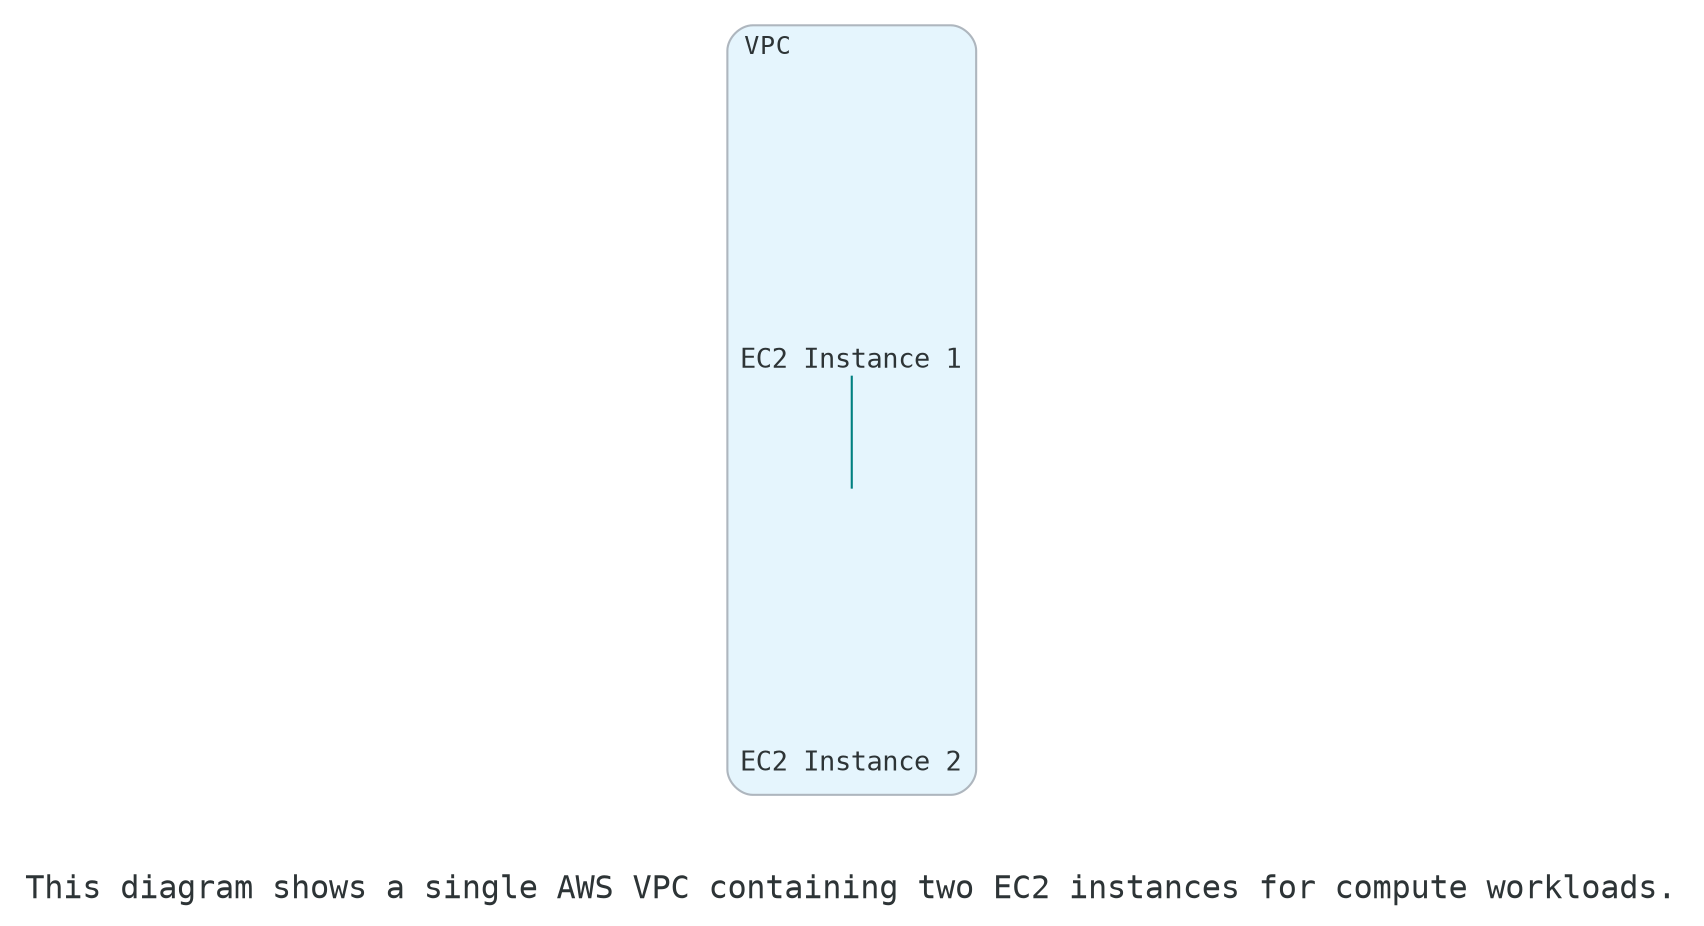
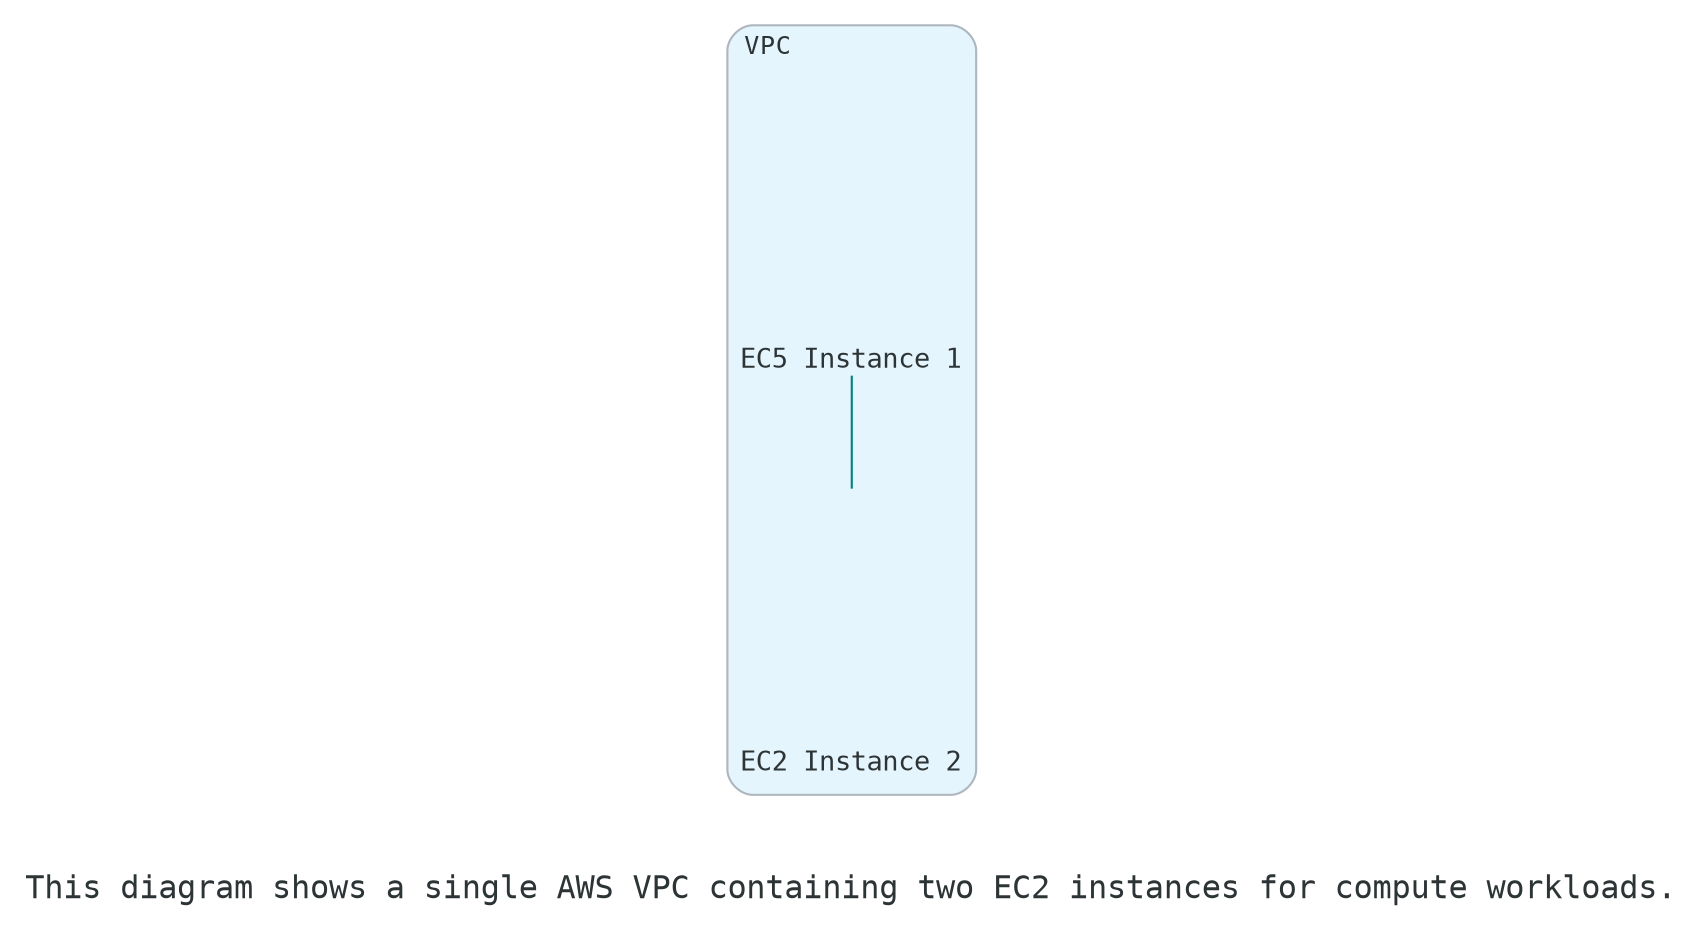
(852, 231) -> (852, 231)
